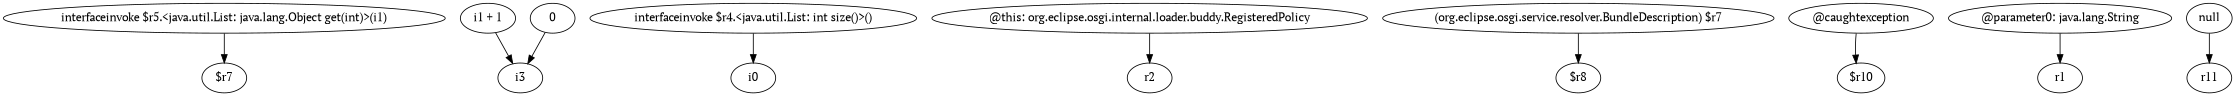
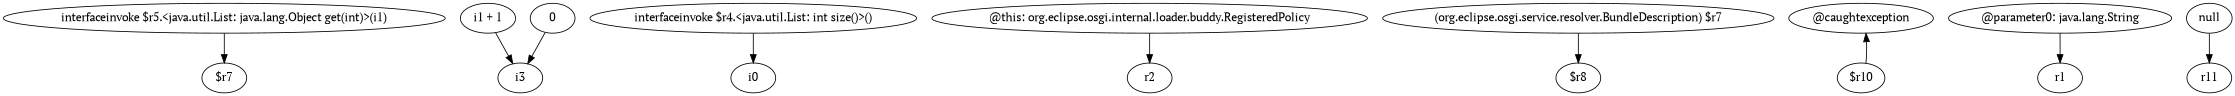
(1856, 44) -> (1867, 53)
